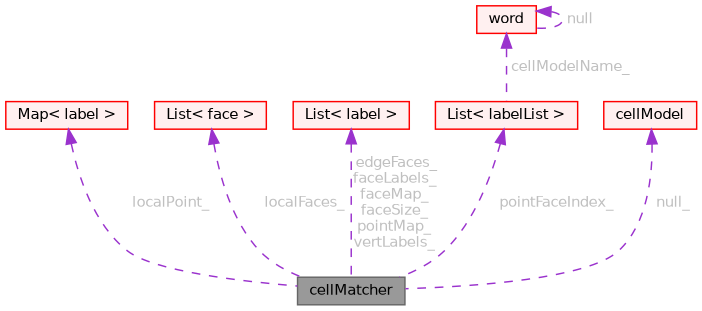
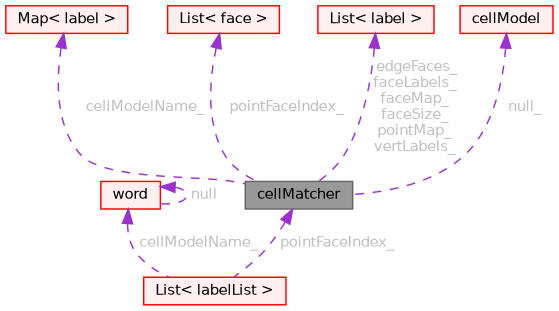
(169, 203) -> (143, 107)
(303, 203) -> (284, 107)
(466, 224) -> (263, 253)
